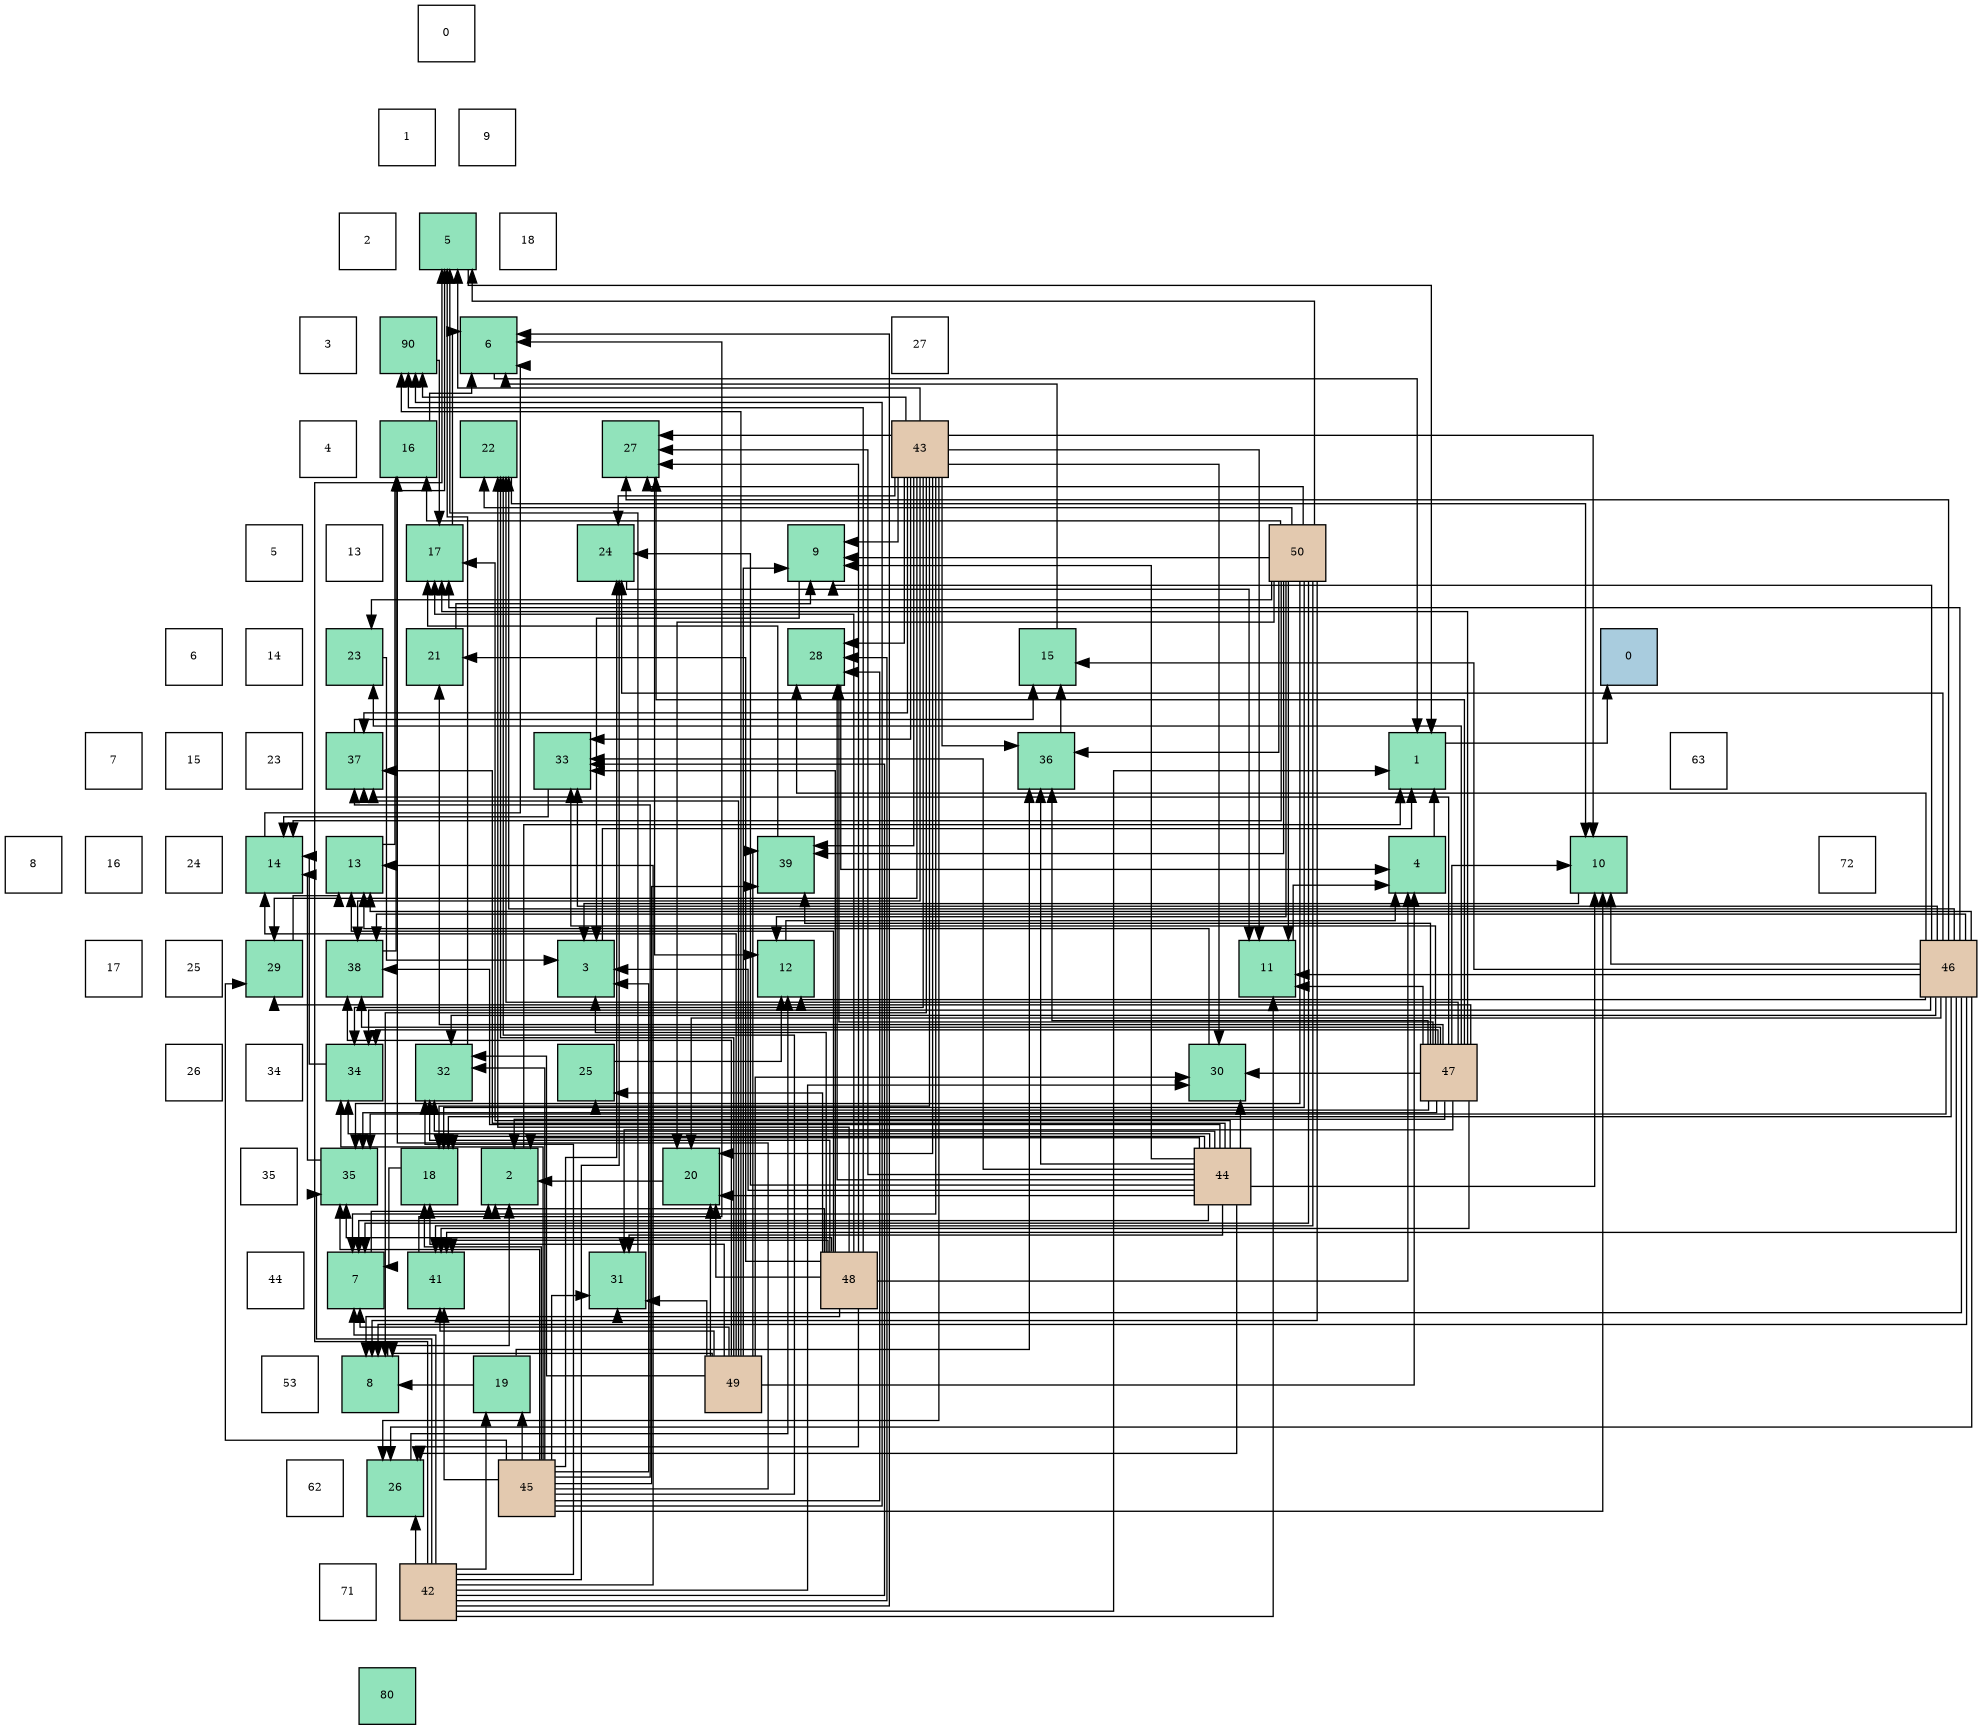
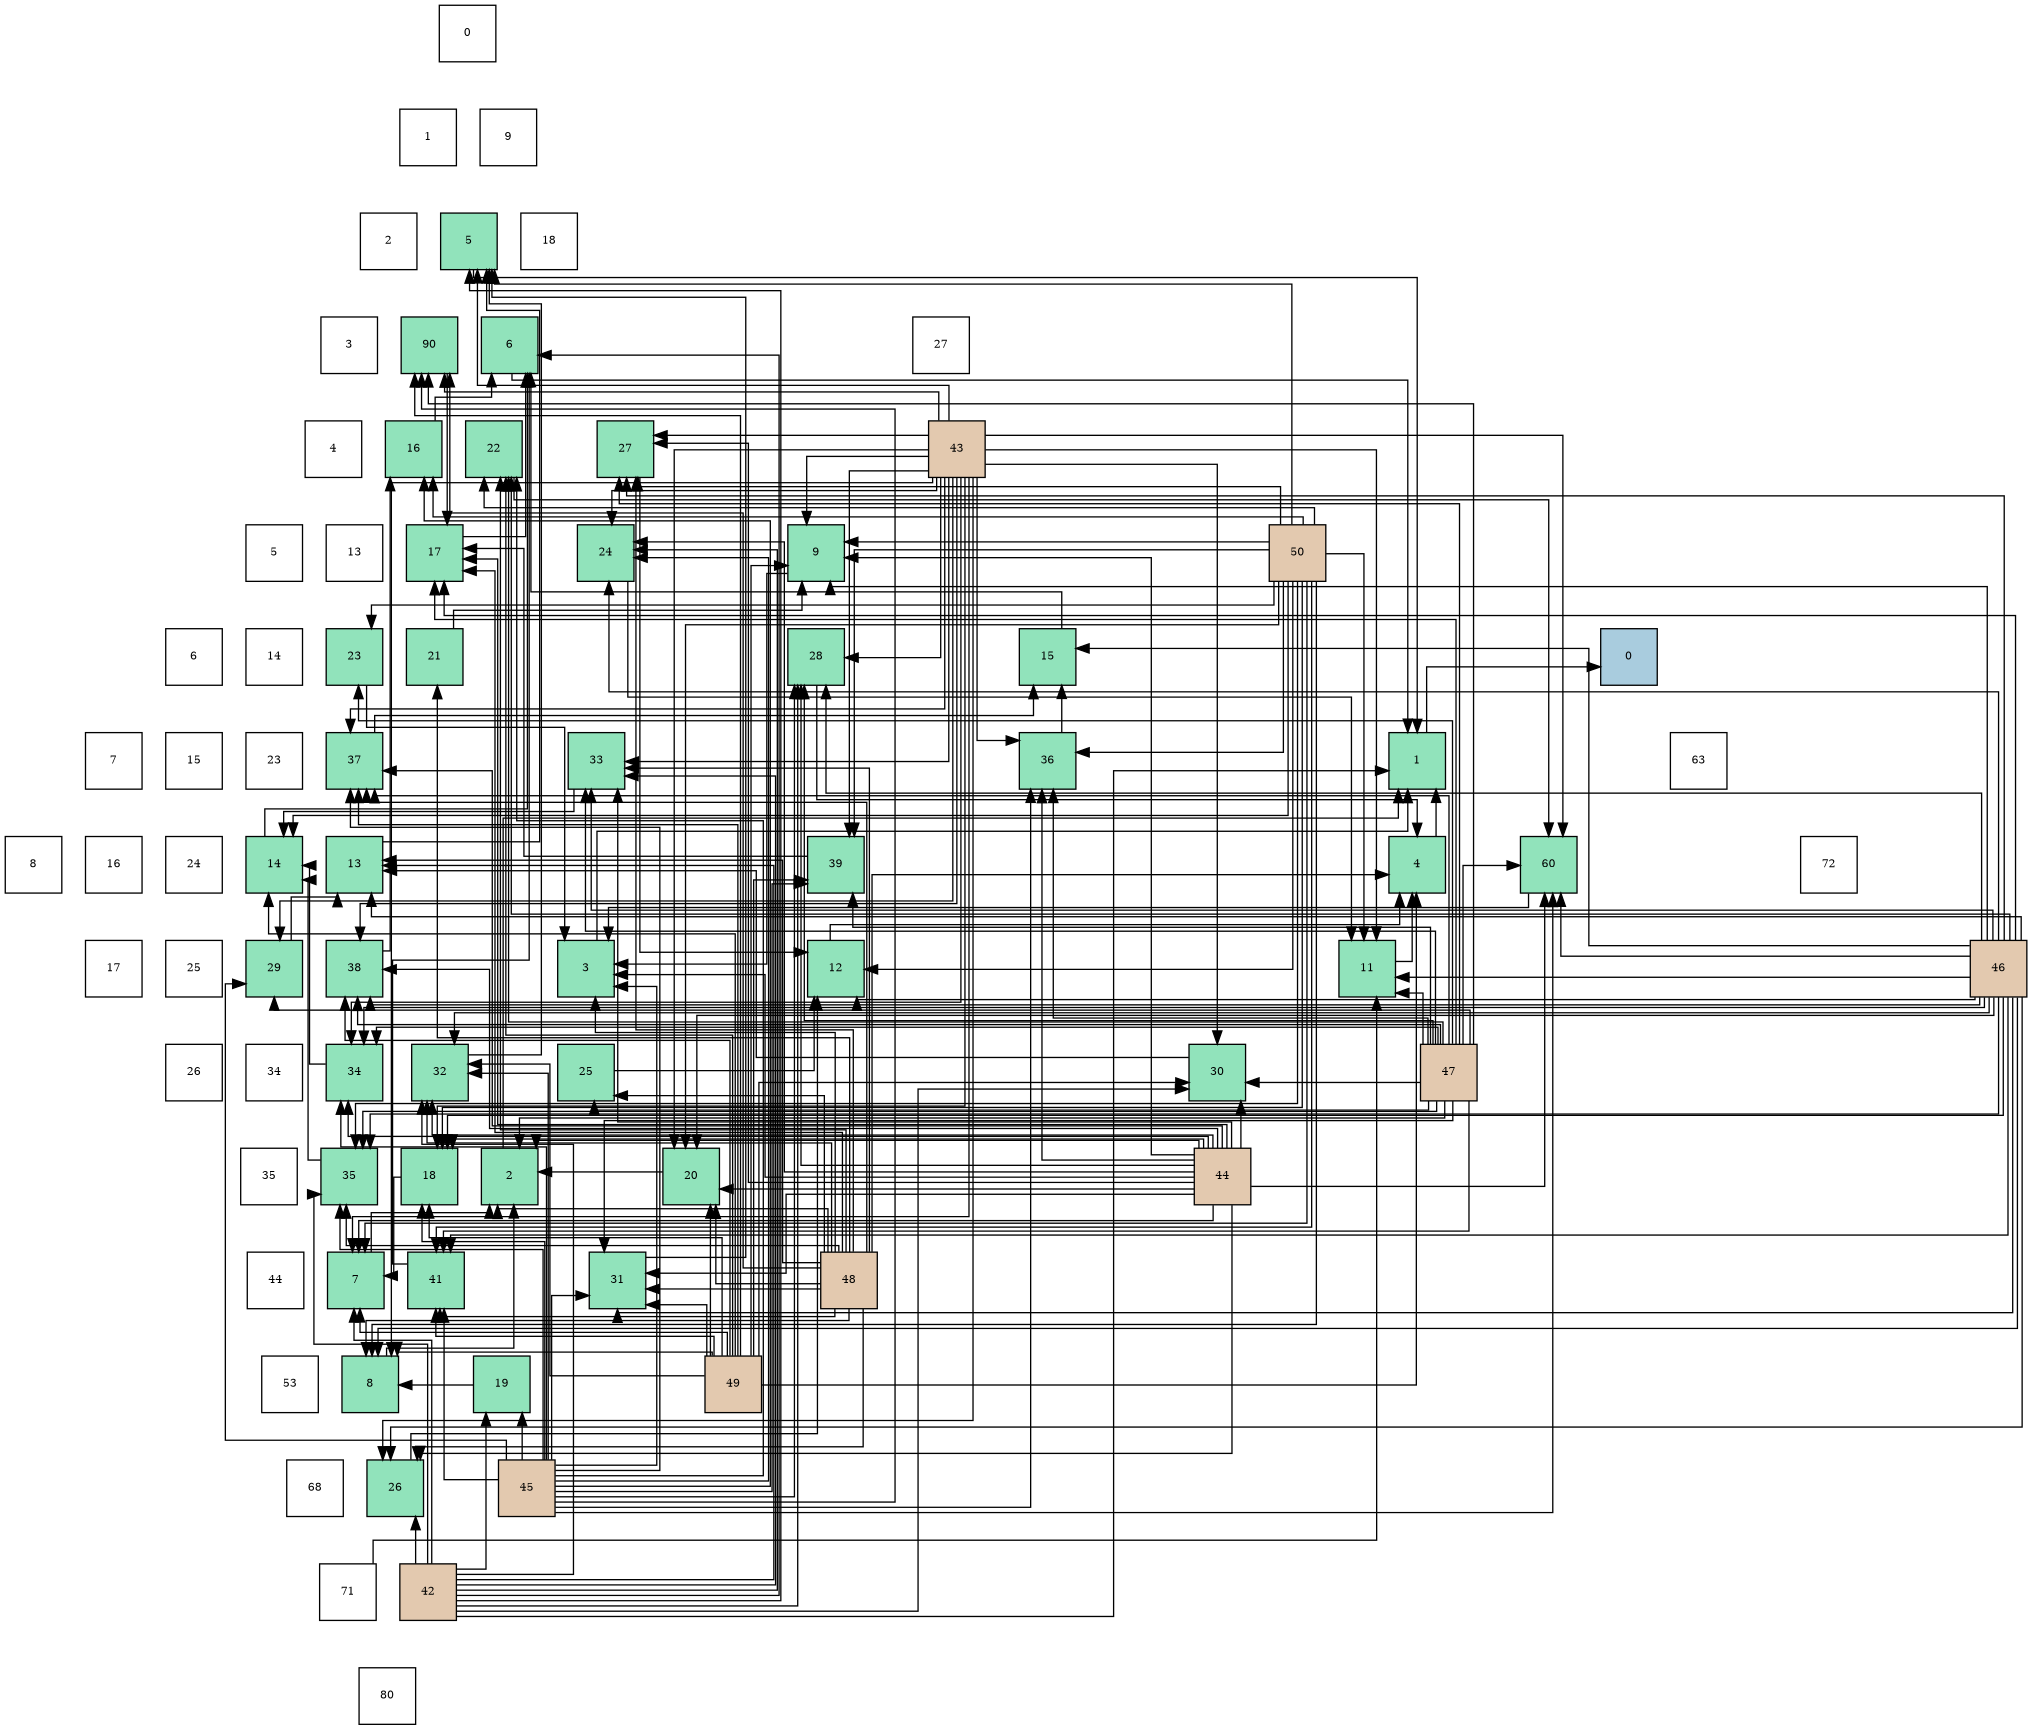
none -> (841, 802)
(1599, 865) -> (1549, 865)
(788, 1025) -> (1263, 404)
none -> (700, 1289)
(1029, 1336) -> (1031, 1363)
(315, 1488) -> (315, 1488)
(1168, 1616) -> (1128, 1540)
(387, 1696) -> (387, 1696)
